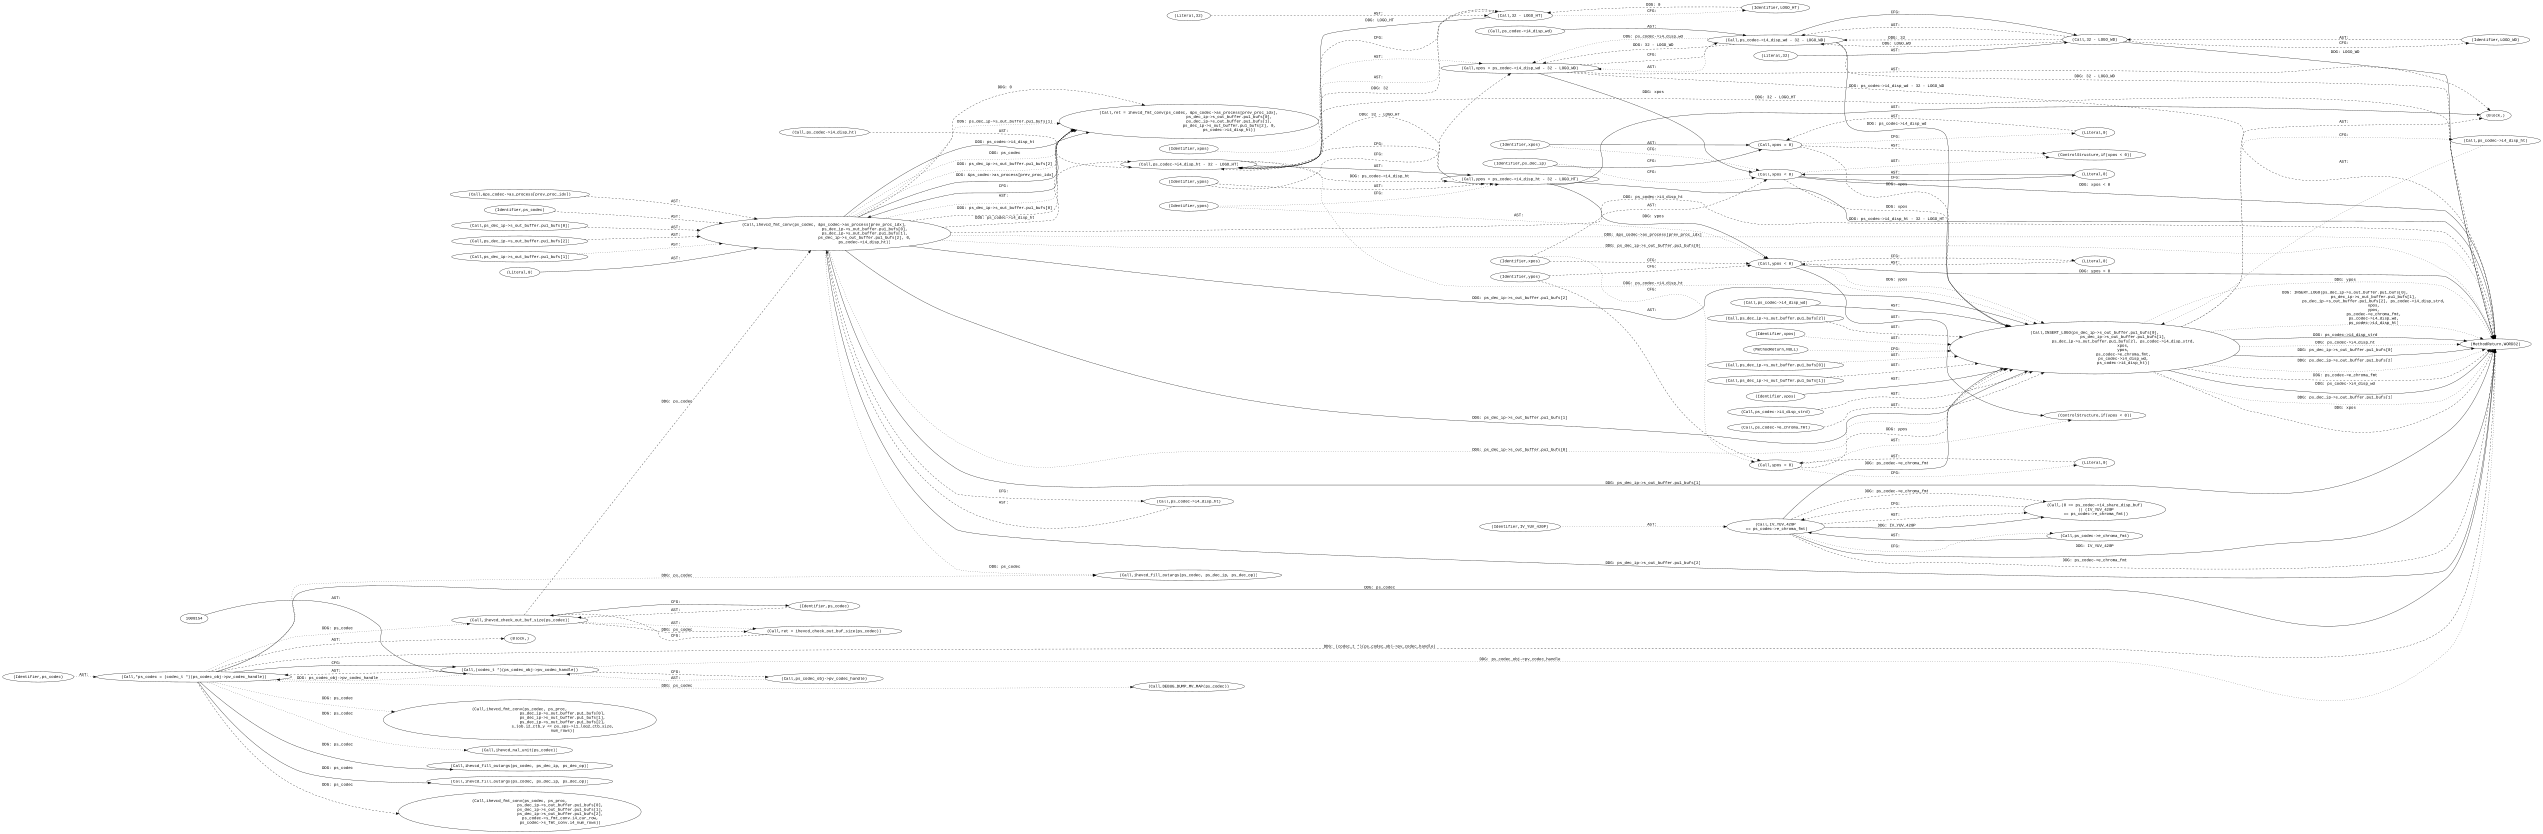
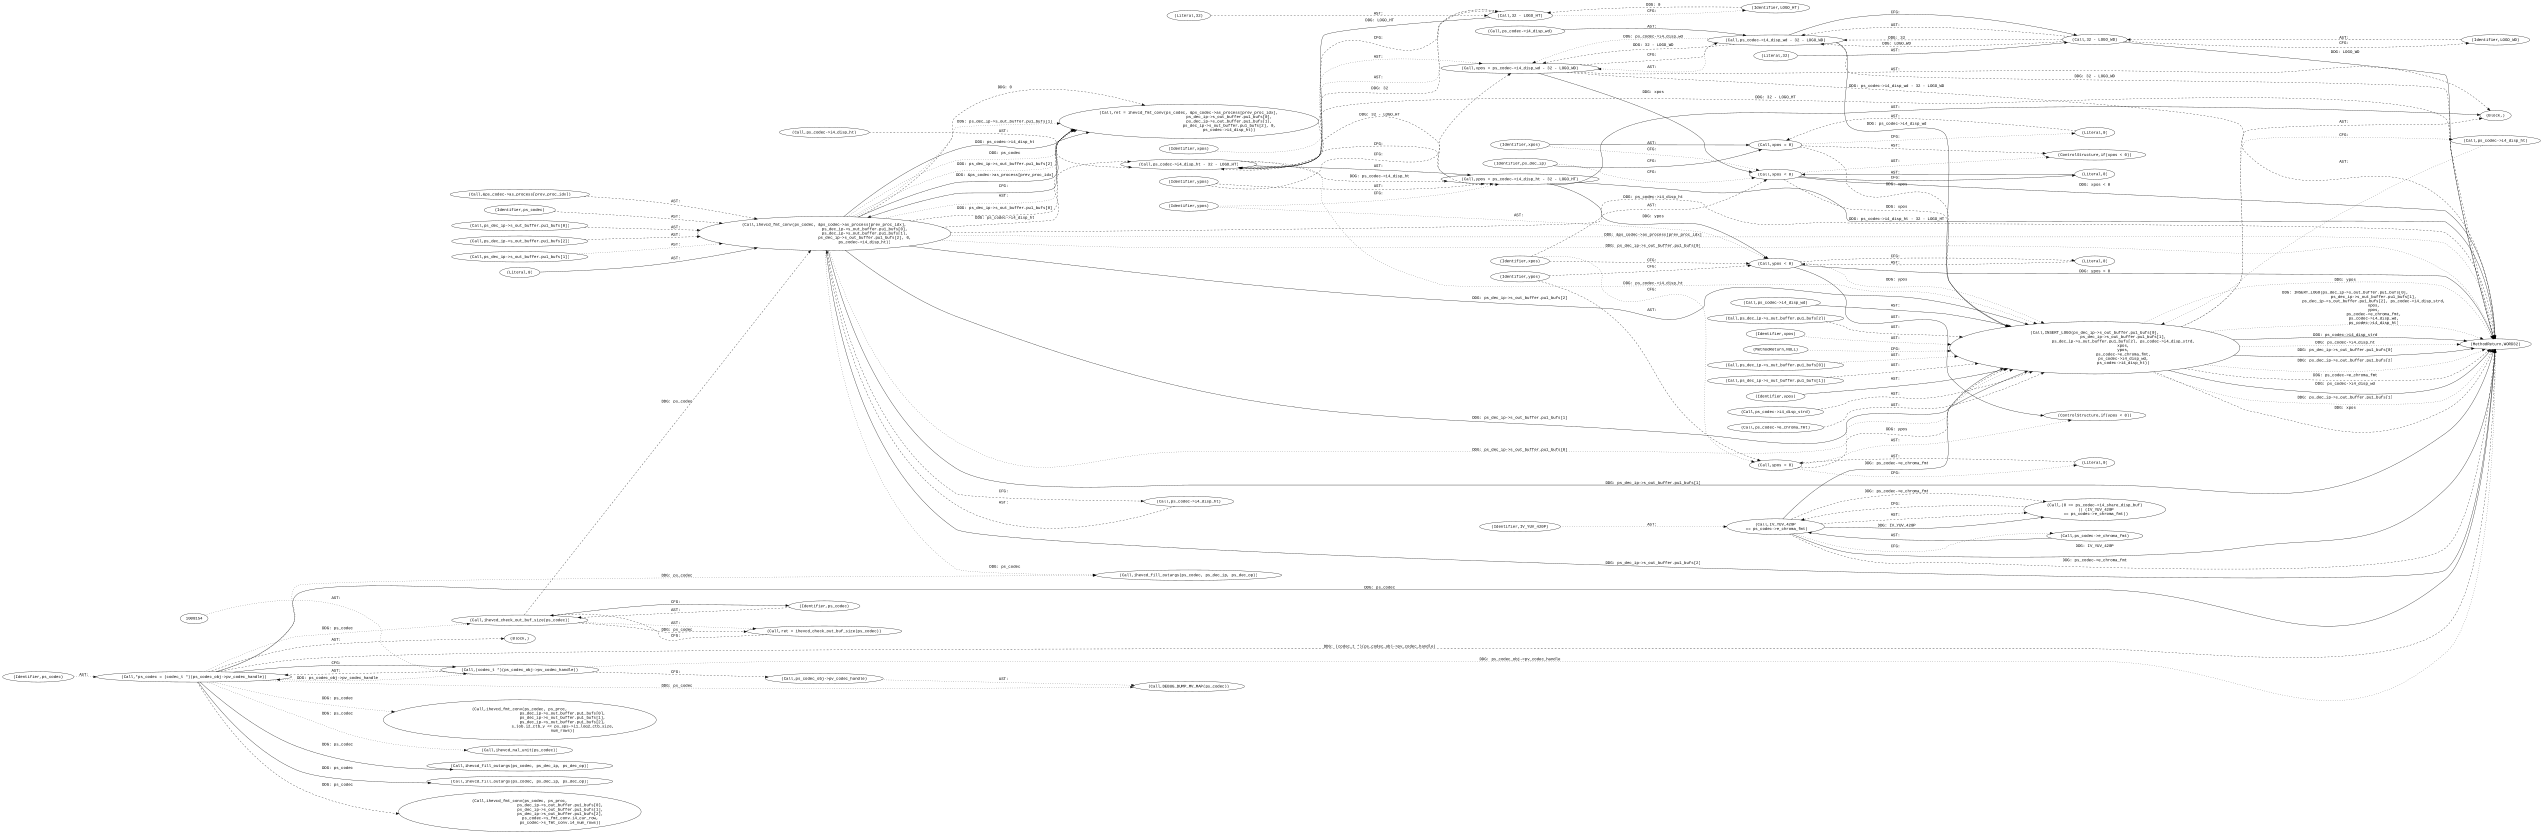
(347, 609) -> (347, 609)
(668, 680) -> (1007, 683)
